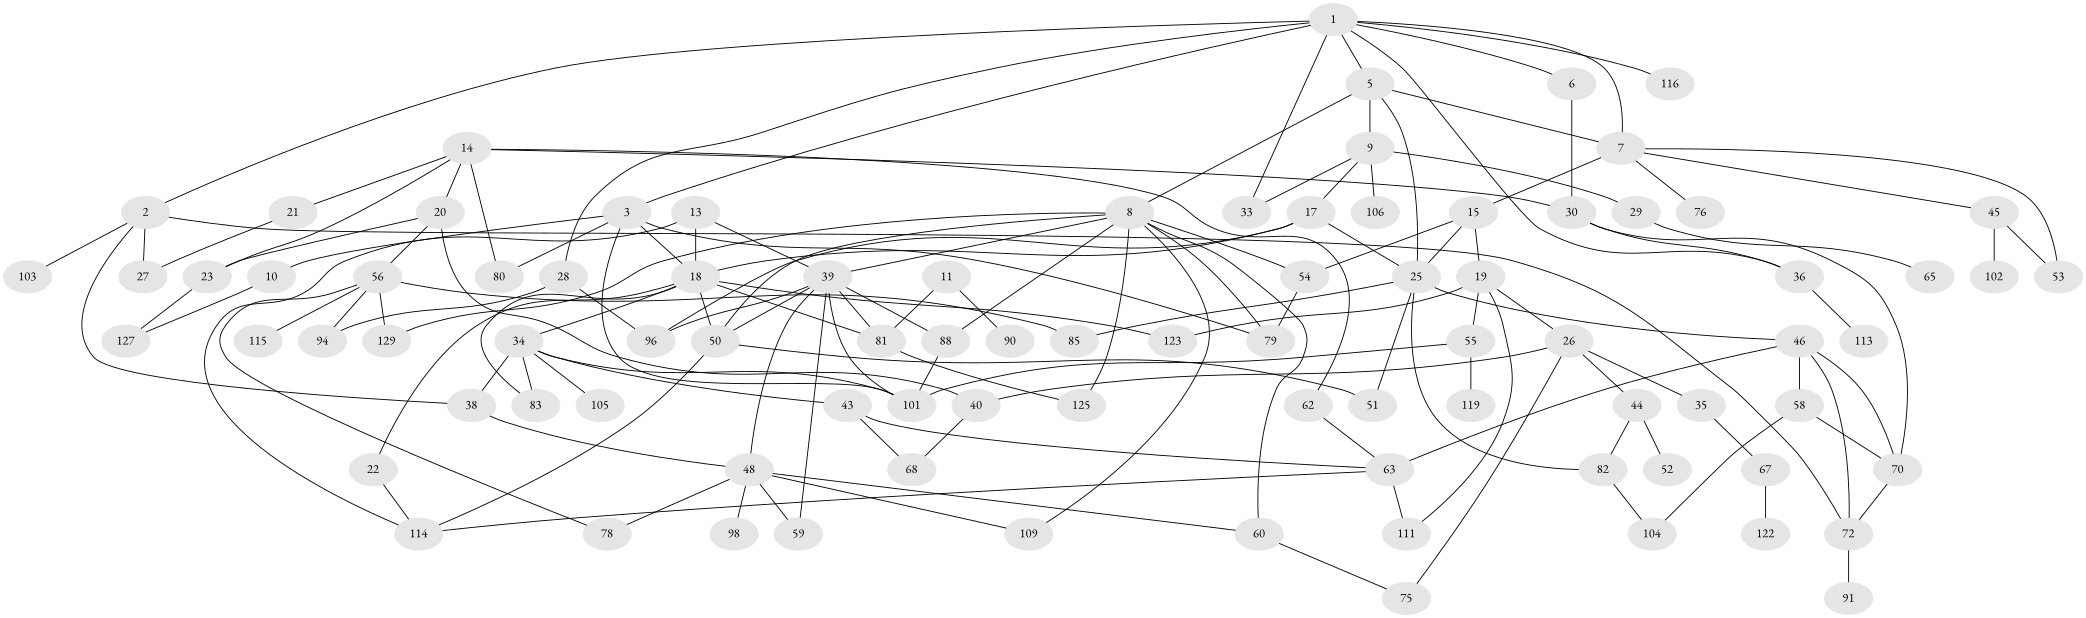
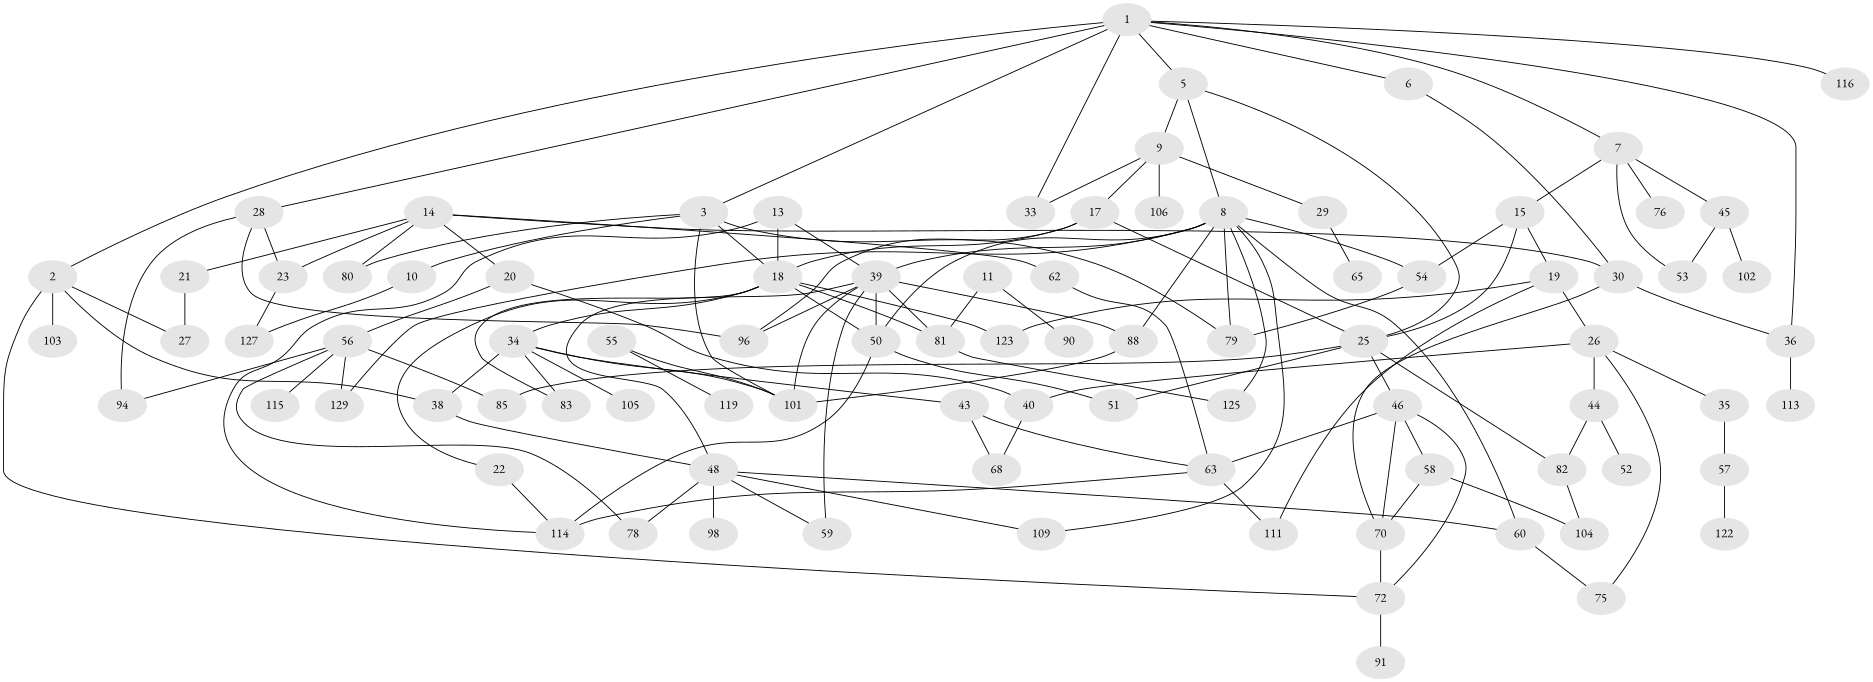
(1495, 116) -> none
(321, 240) -> (271, 245)
(1476, 309) -> none
(1766, 470) -> (1724, 470)
